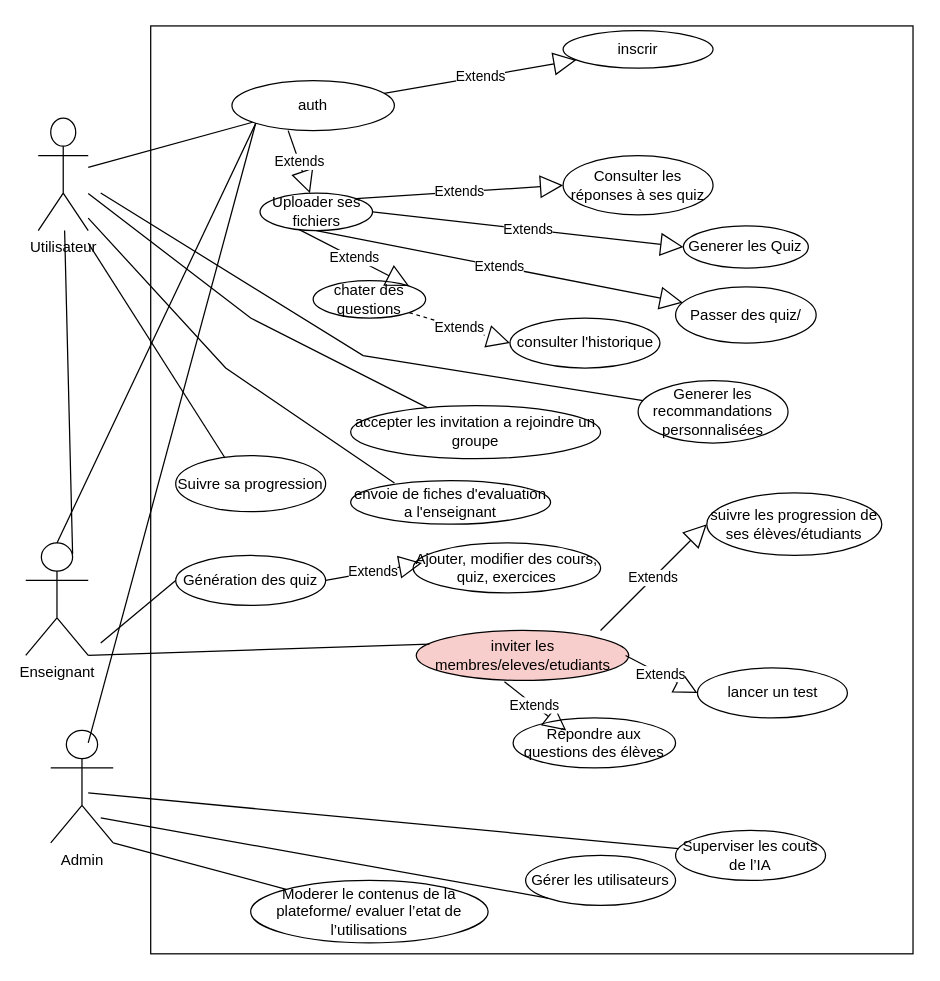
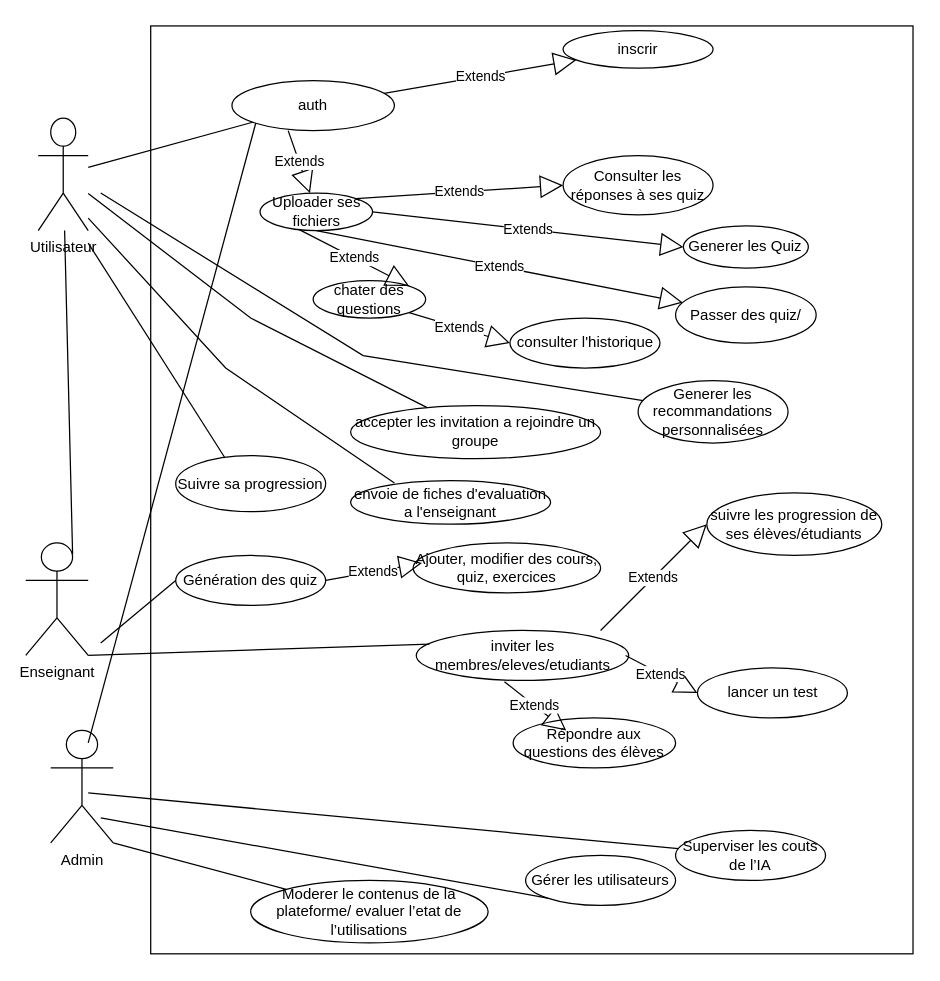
(424, 317) -> (424, 317)
(161, 324) -> none
(523, 656) -> (523, 656)
